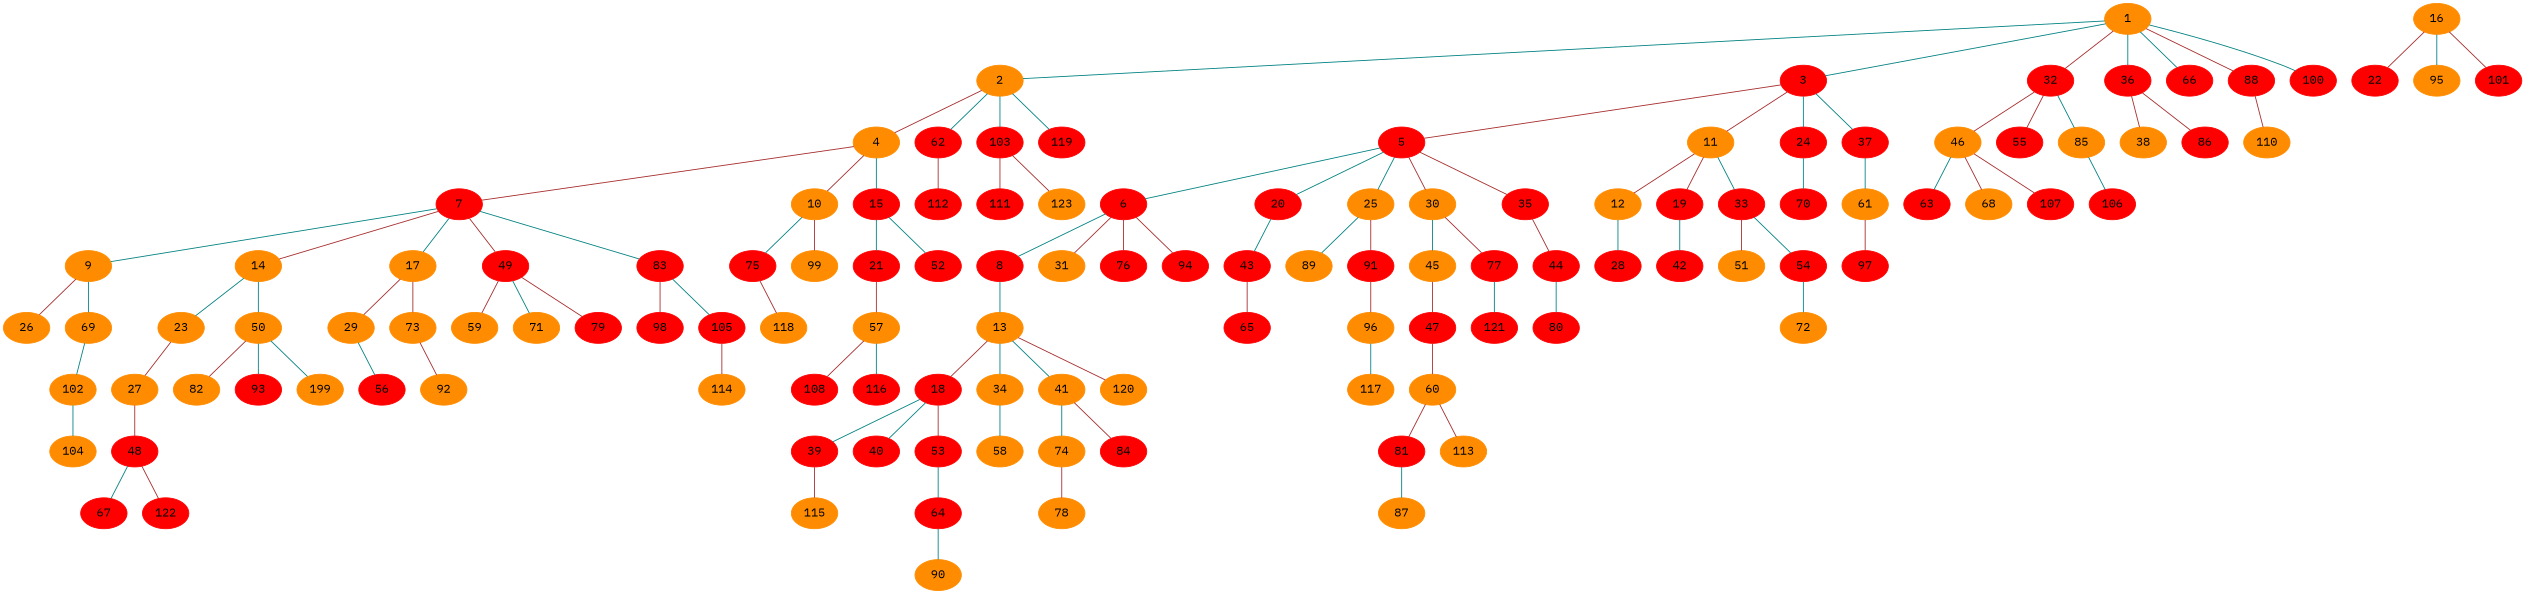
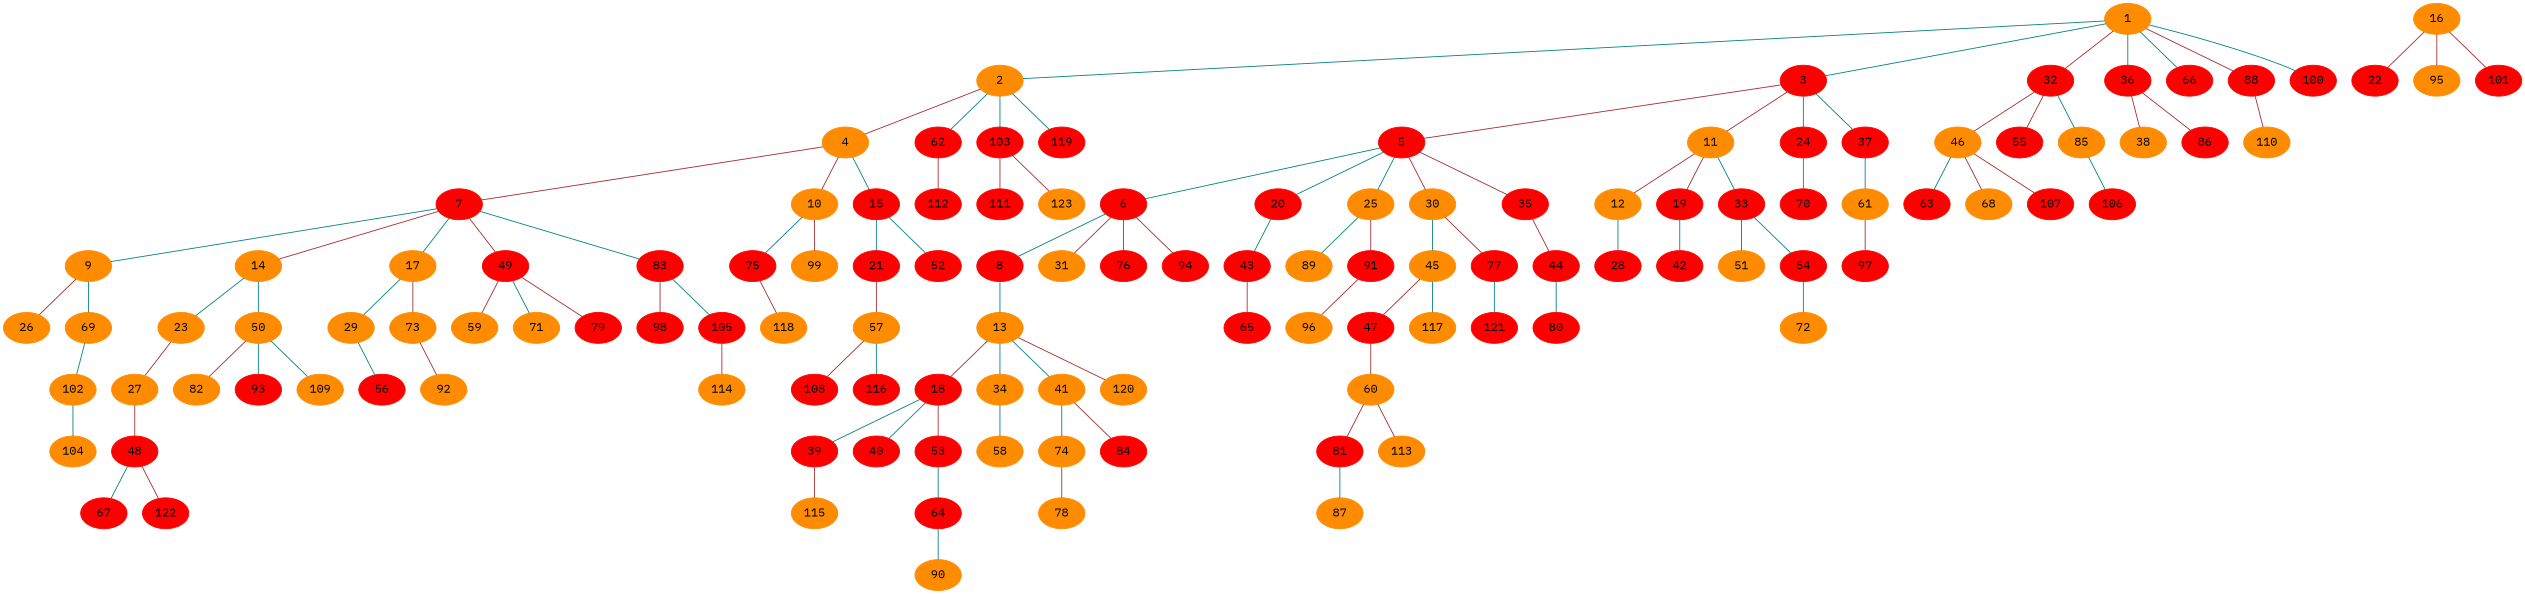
(2437, 50) -> (2437, 50)
(382, 297) -> (382, 297)
(1371, 359) -> (1433, 297)
(320, 390) -> (320, 390)
